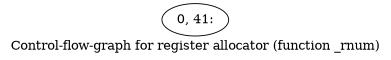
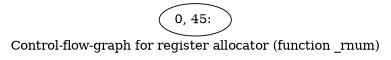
(195, 20) -> (195, 20)
